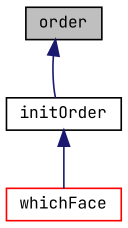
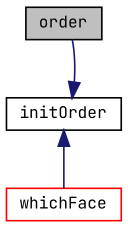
(53, 77) -> (75, 61)
